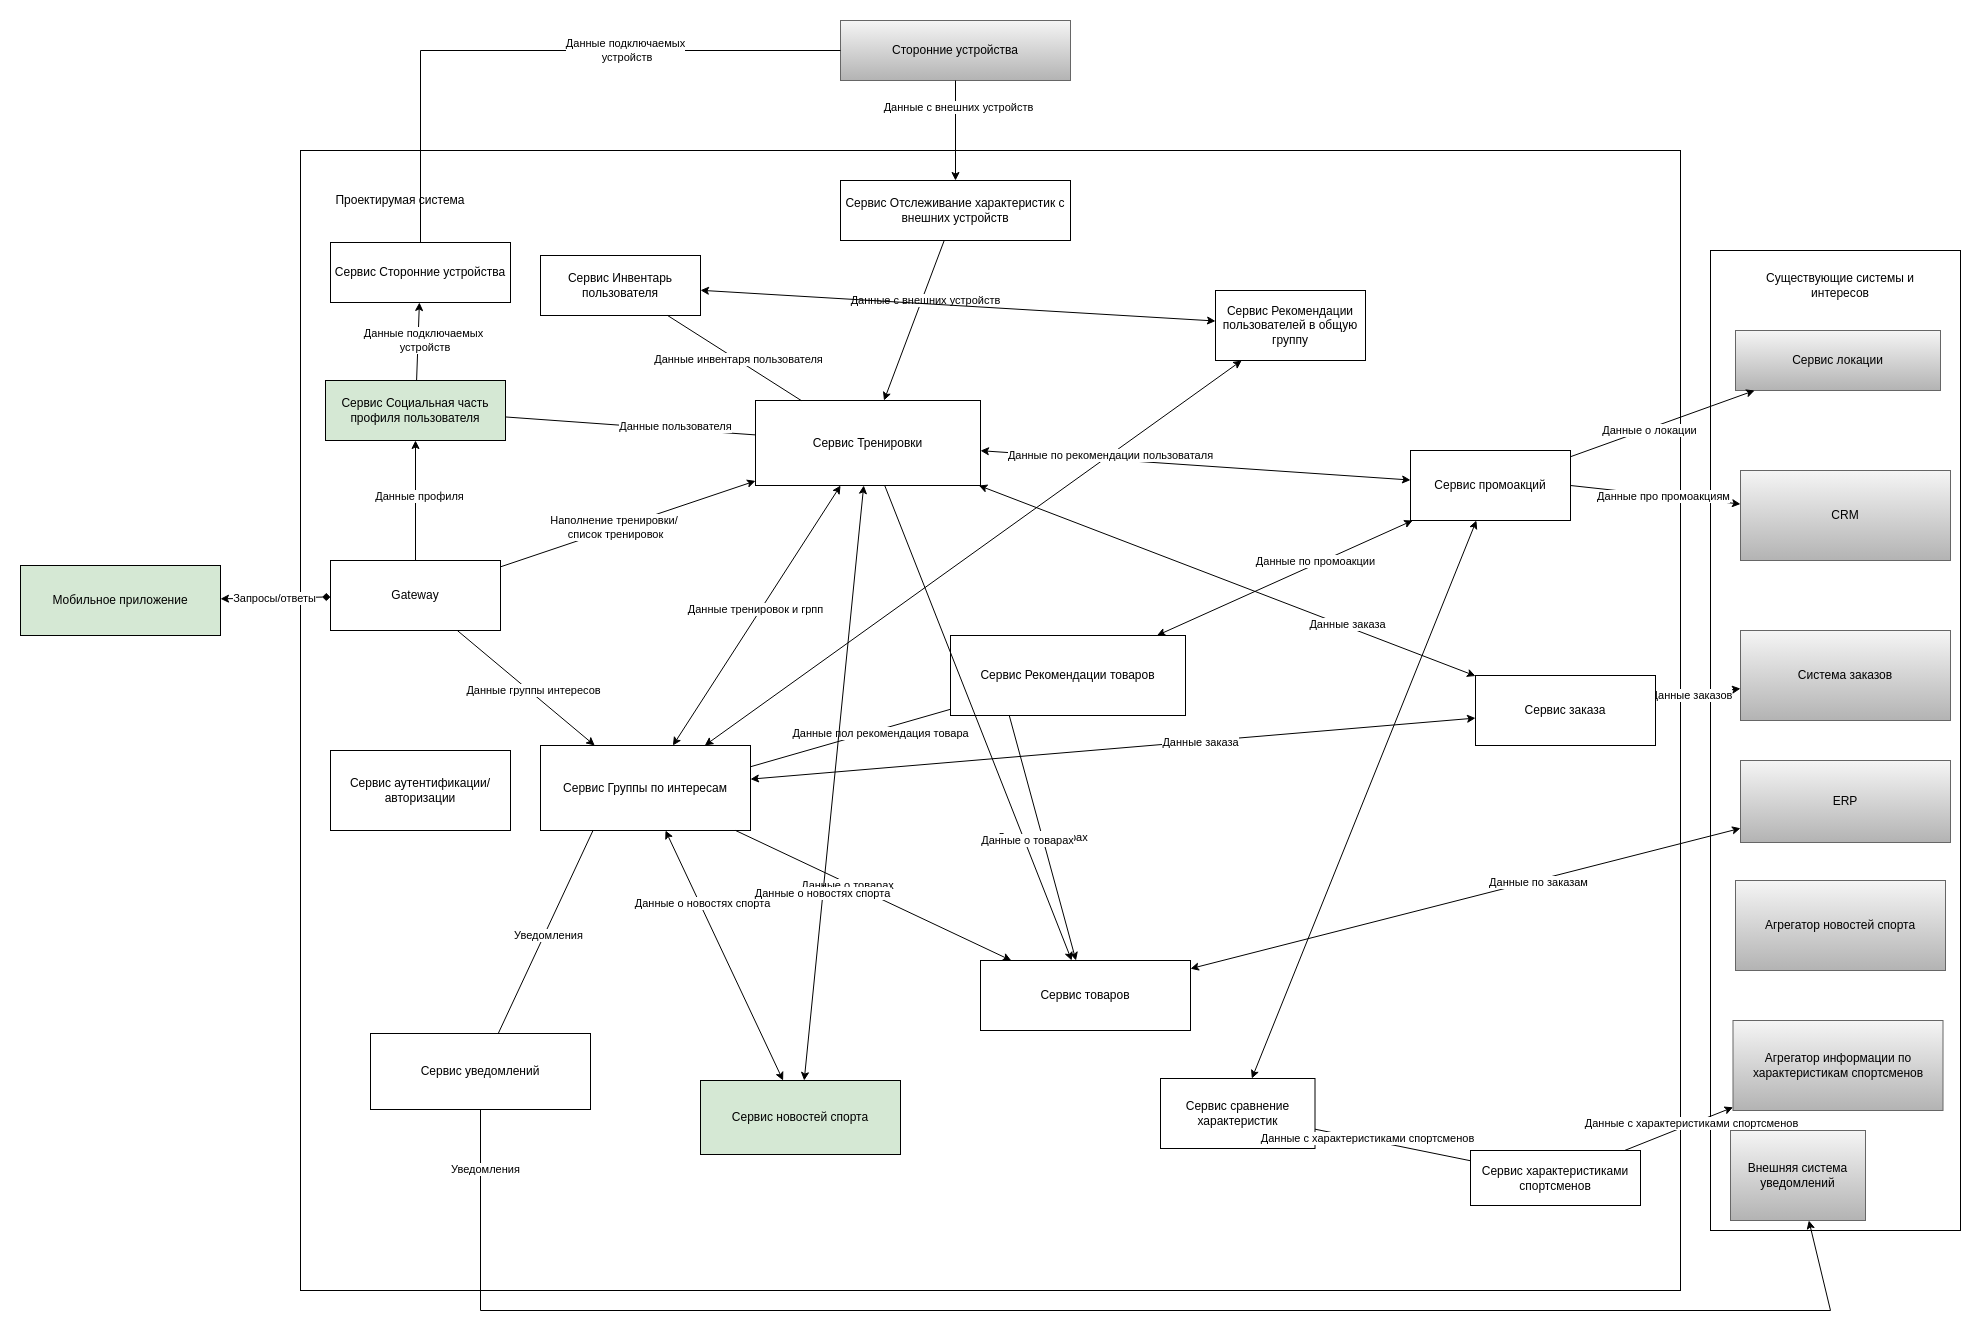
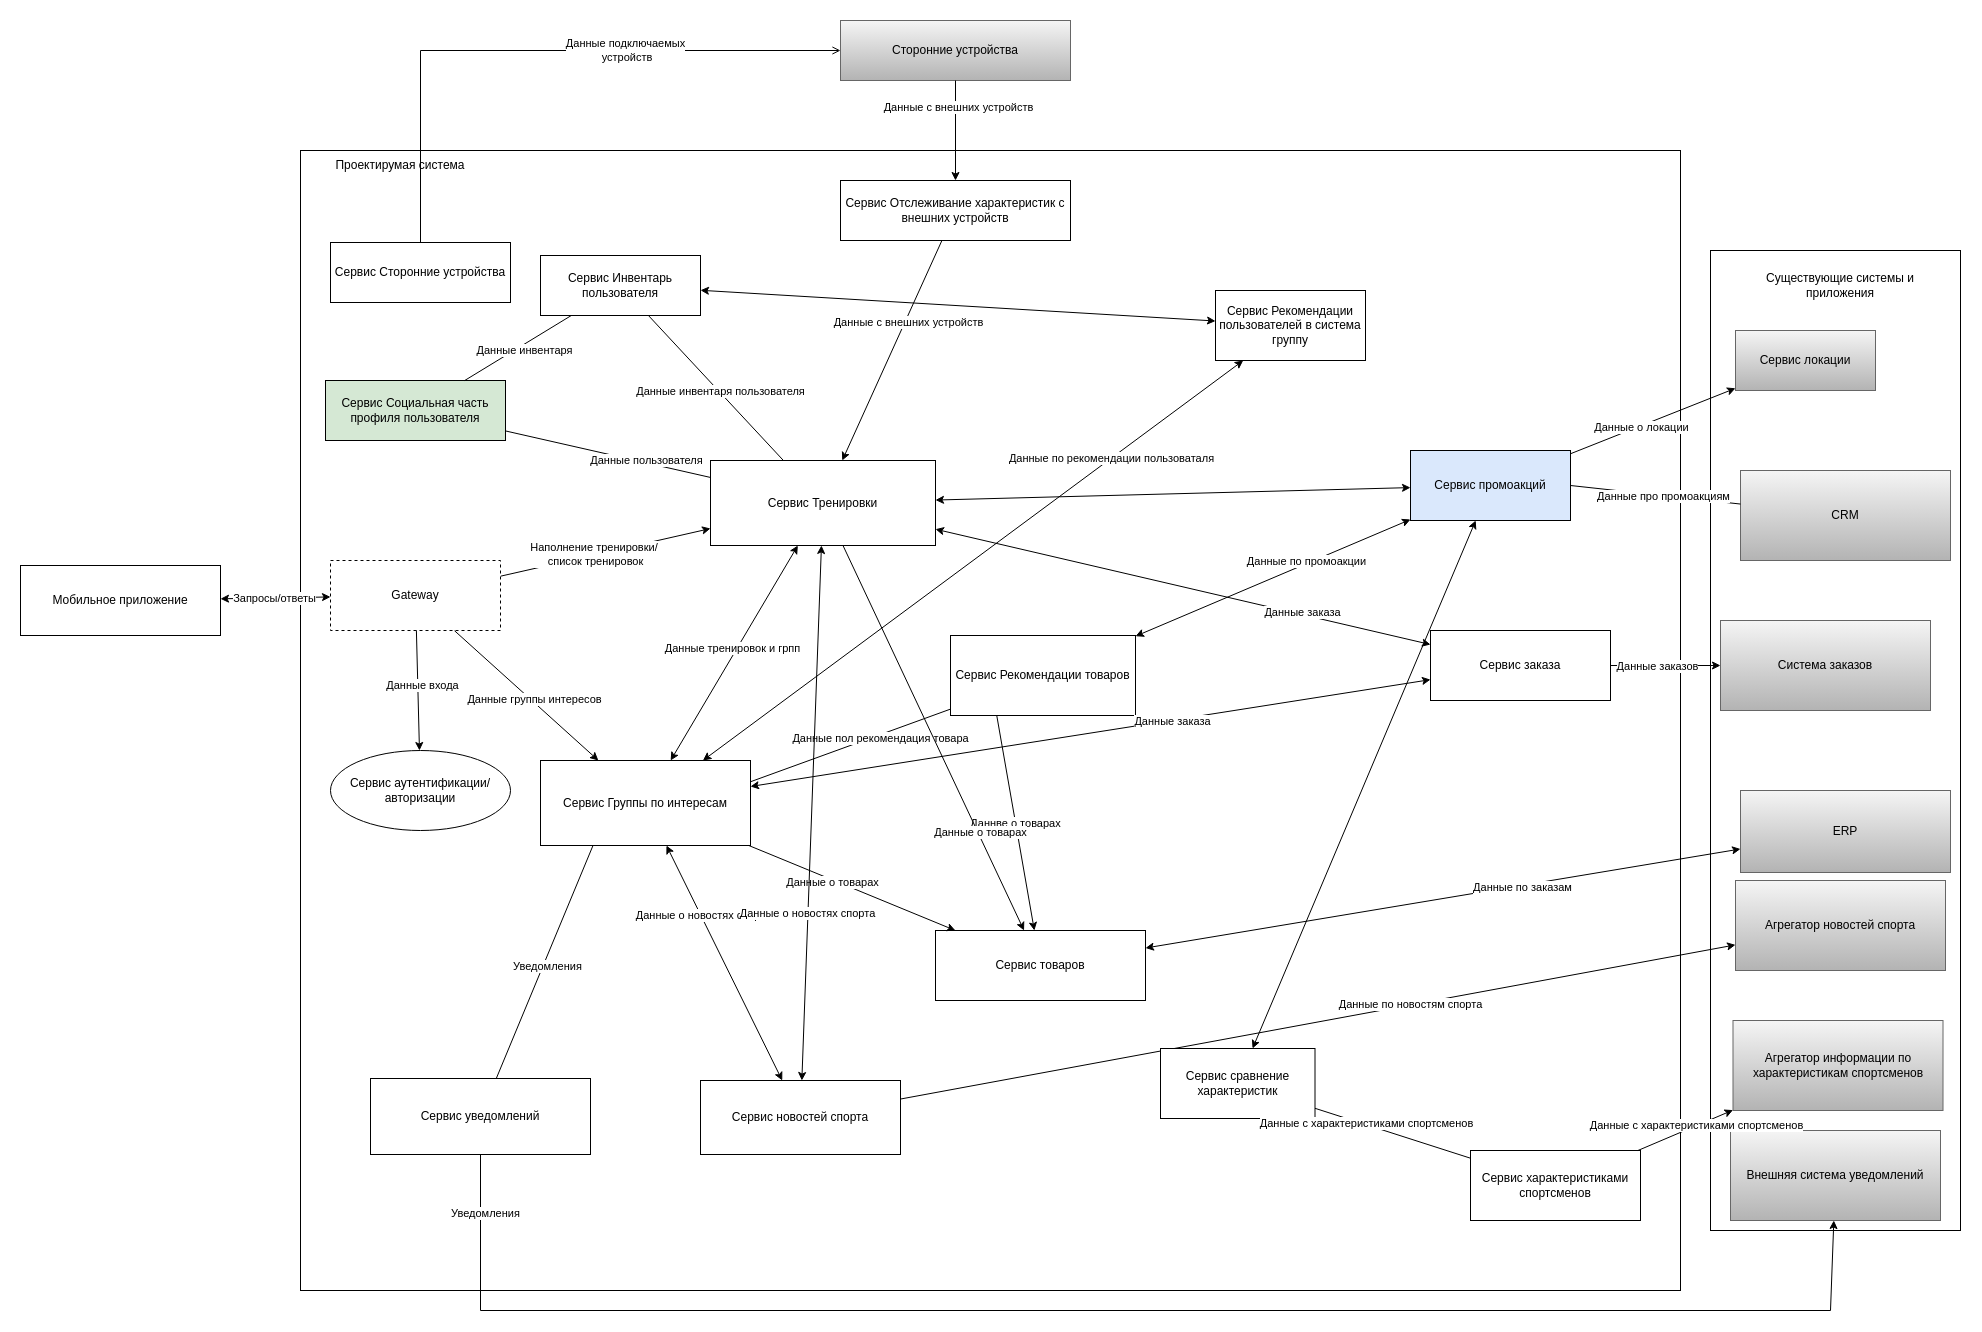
(835, 51) -> (835, 51)
(401, 201) -> (401, 166)
(1841, 286) -> (1841, 286)
(1291, 326) -> (1291, 326)
(418, 345) -> none
none -> (518, 348)
(1838, 361) -> (1806, 361)
(868, 443) -> (823, 503)
(1491, 486) -> (1491, 486)
(1732, 503) -> (1734, 503)
(416, 531) -> none
(416, 596) -> (416, 596)
(321, 597) -> (322, 597)
(121, 601) -> (121, 601)
(1068, 676) -> (1043, 676)
(1846, 676) -> (1826, 666)
none -> (418, 687)
(1566, 711) -> (1521, 666)
(646, 788) -> (646, 803)
(421, 791) -> (421, 791)
(1846, 802) -> (1846, 832)
(1086, 996) -> (1041, 966)
none -> (1139, 1055)
(481, 1072) -> (481, 1117)
(1238, 1114) -> (1238, 1084)
(801, 1118) -> (801, 1118)
(1798, 1176) -> (1836, 1176)
(1556, 1178) -> (1556, 1186)
